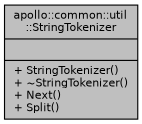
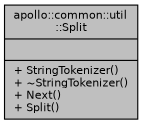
(71, 28) -> (71, 28)
